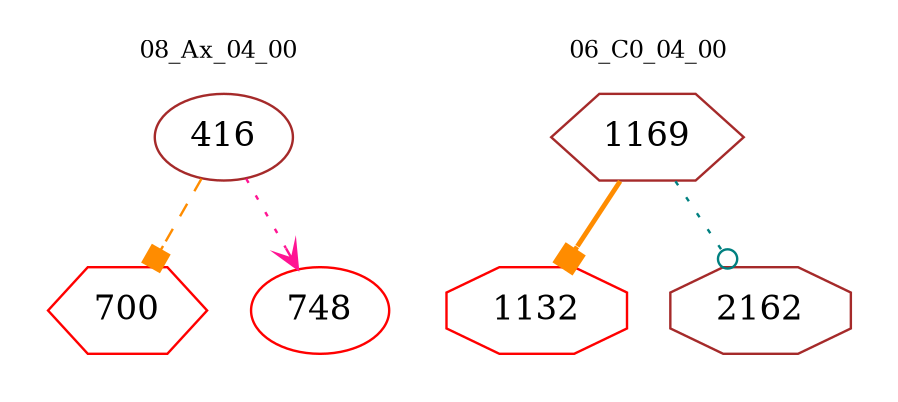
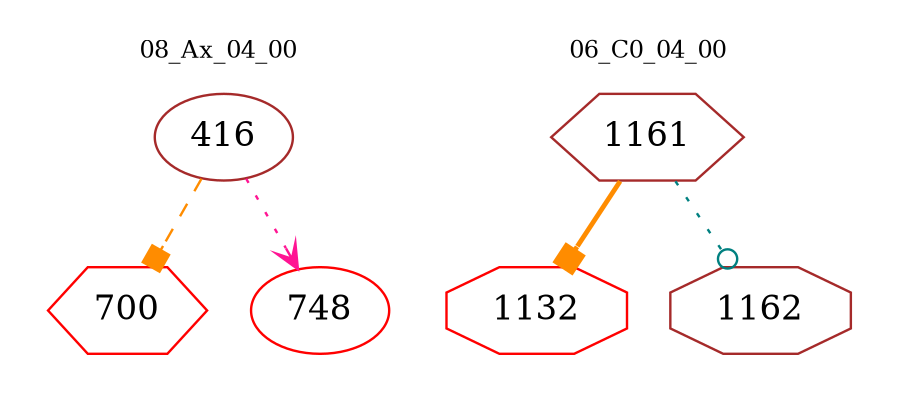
(647, 137) -> (647, 137)
(761, 310) -> (761, 310)
